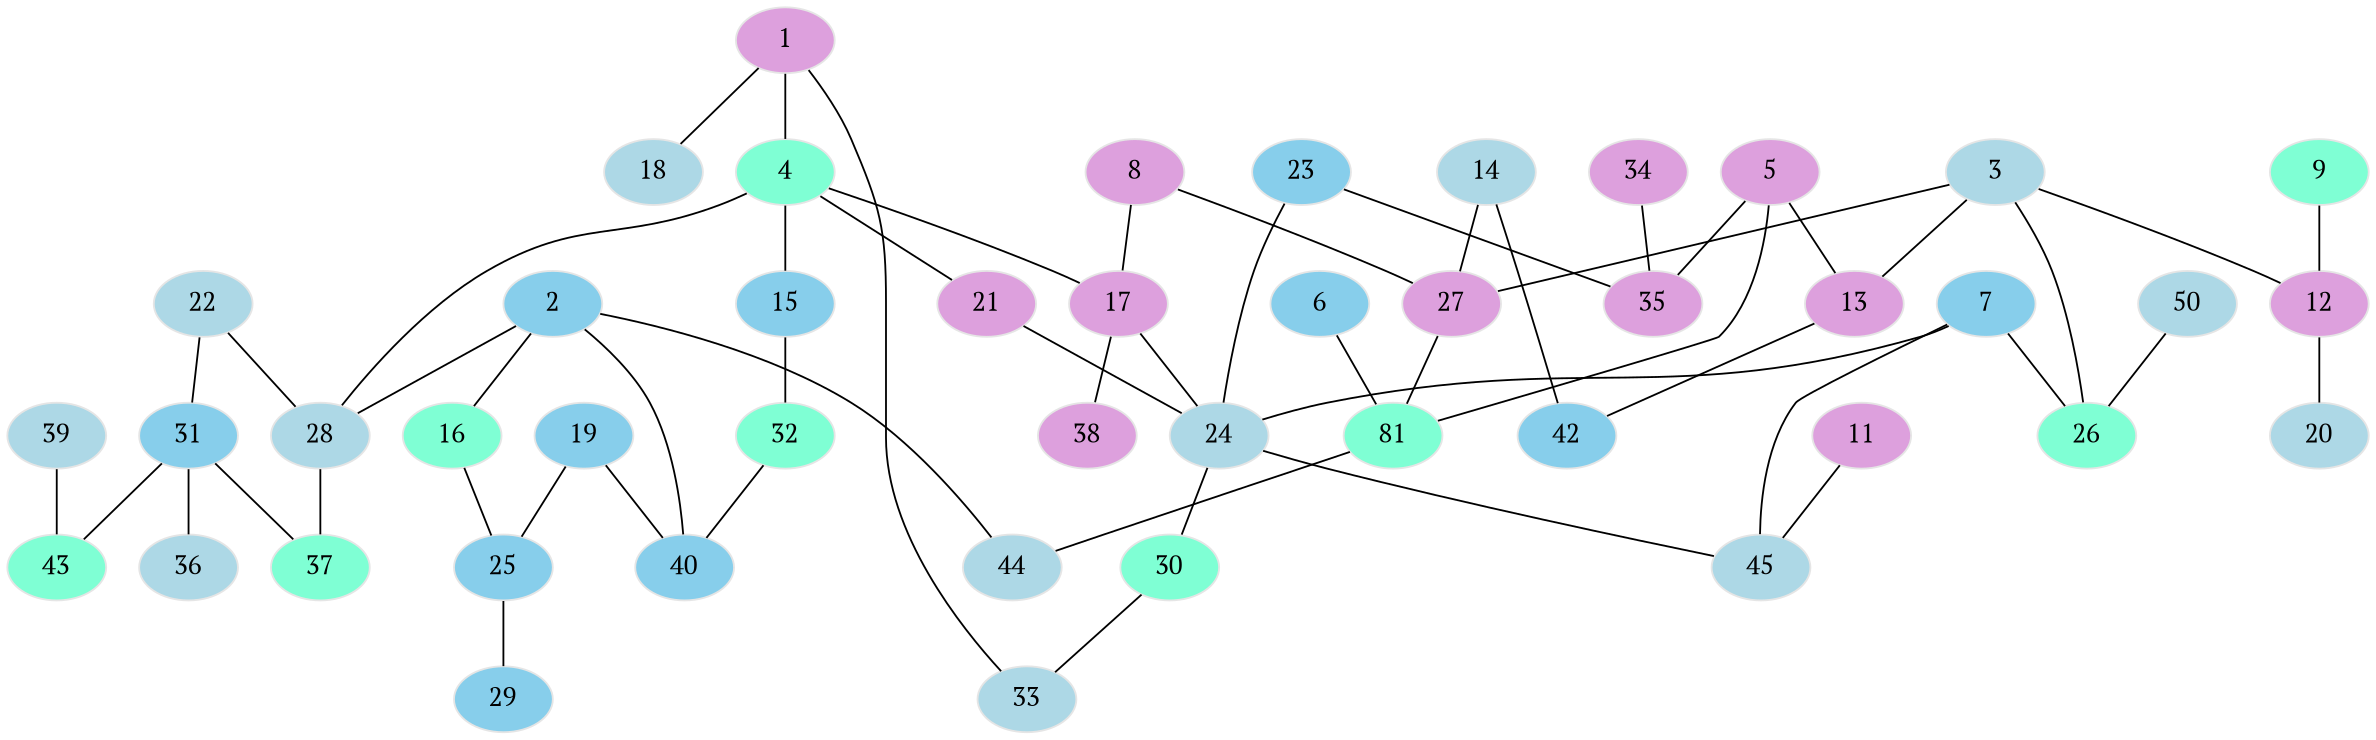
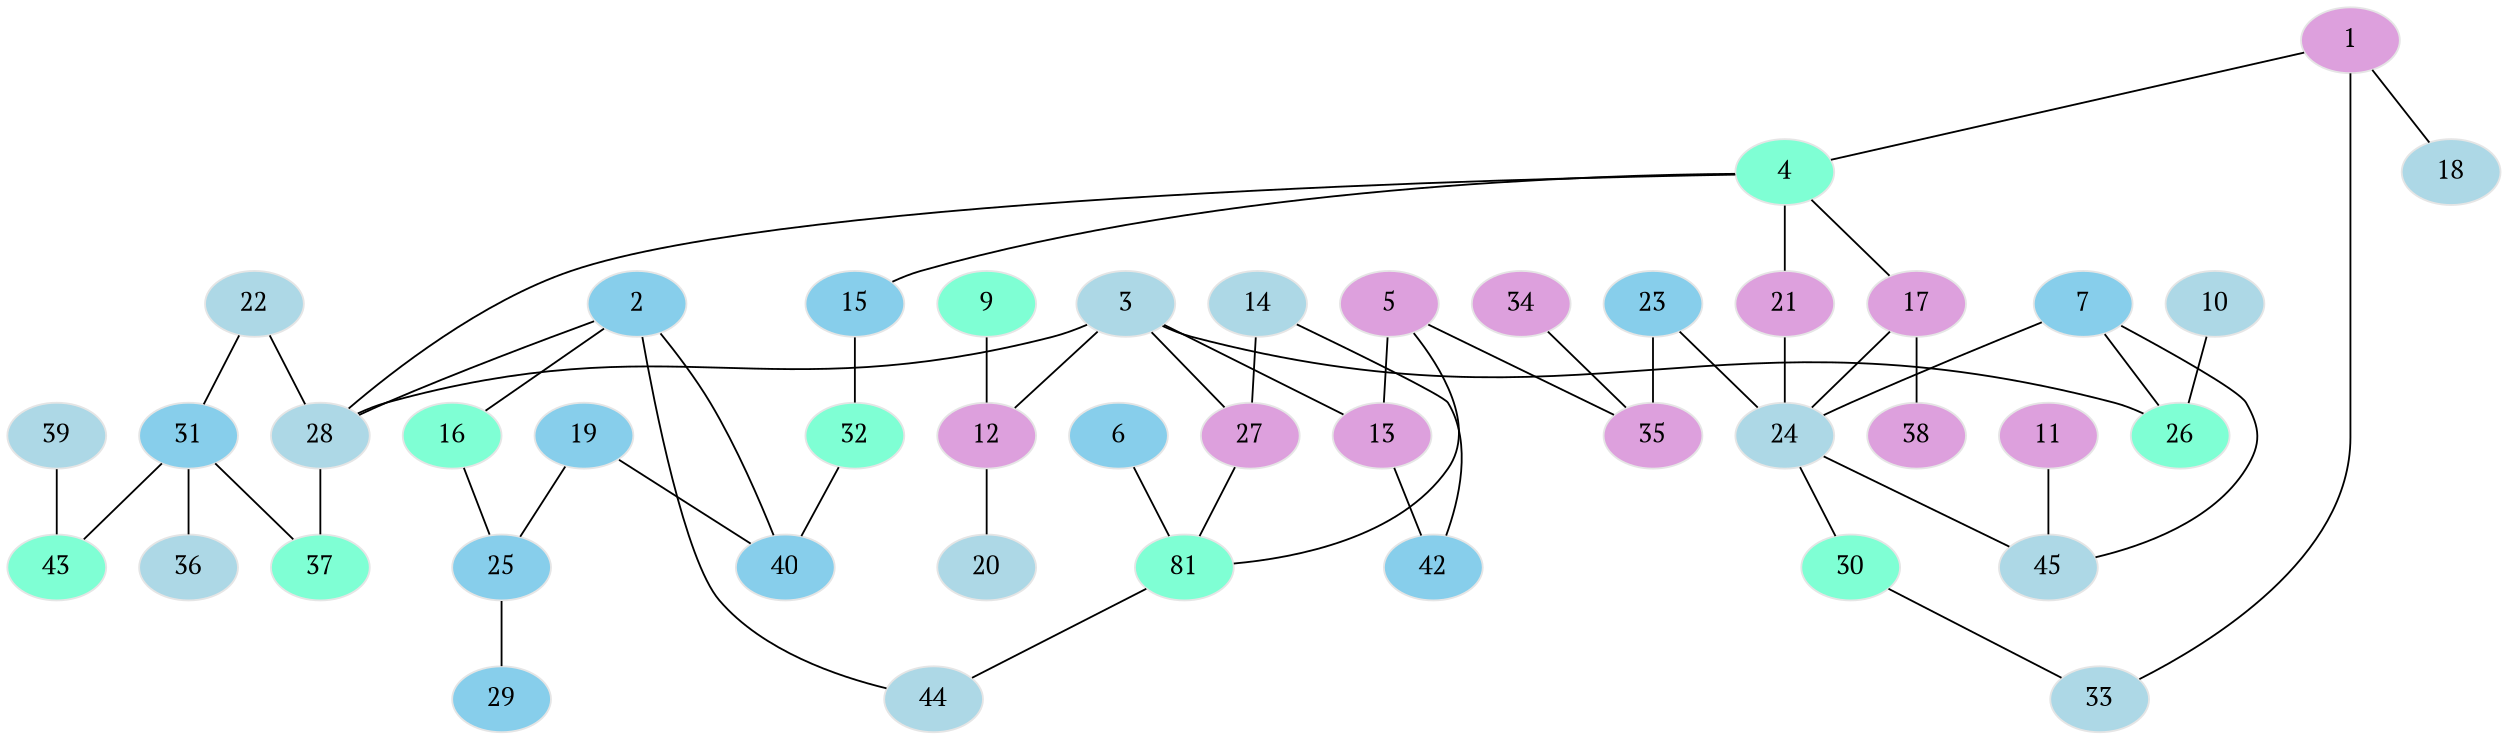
(1135, 172) -> none
(2188, 304) -> (2215, 304)
none -> (722, 368)
